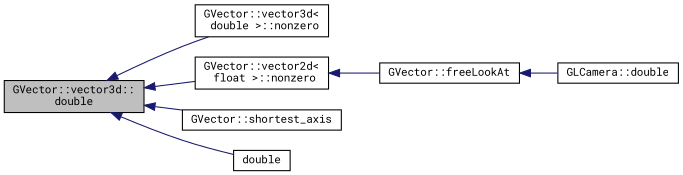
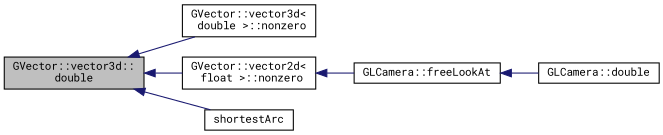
(450, 73) -> (427, 73)
(262, 120) -> none
(262, 161) -> (249, 120)
